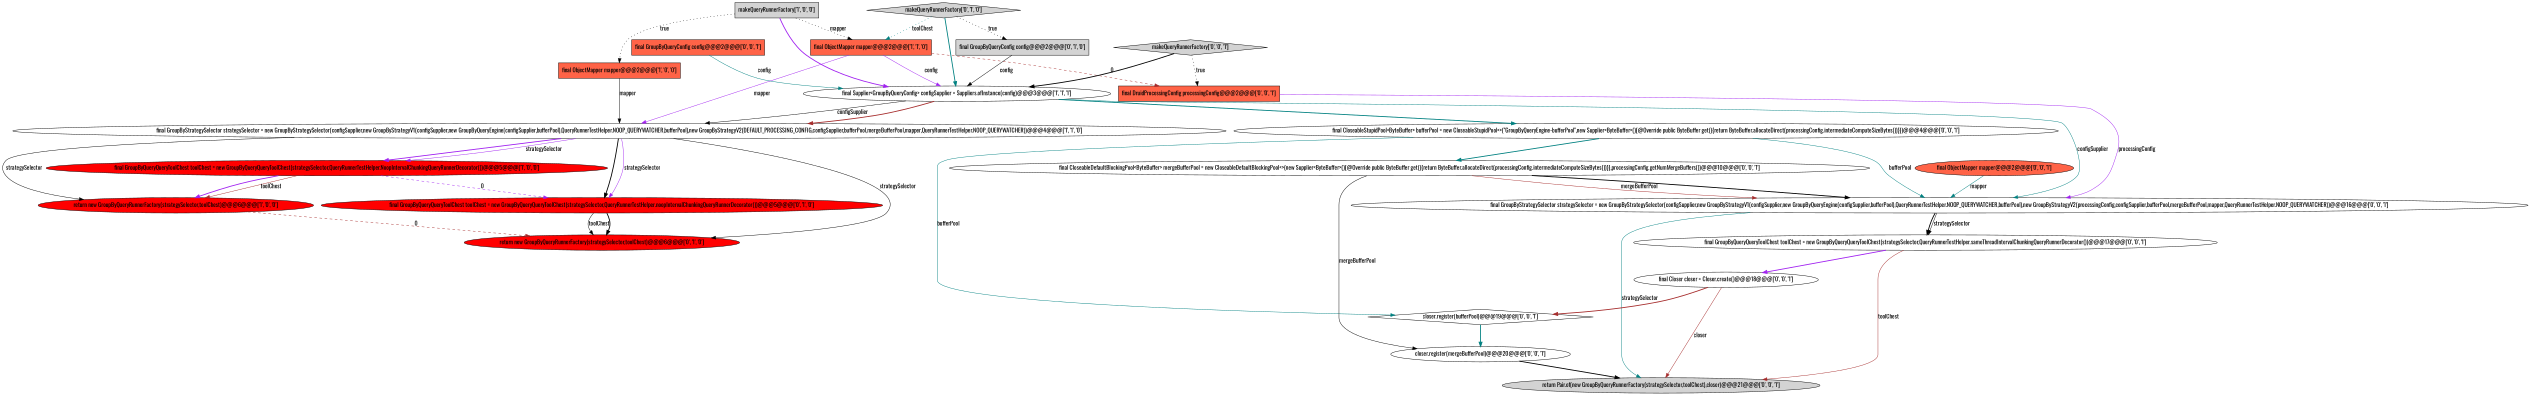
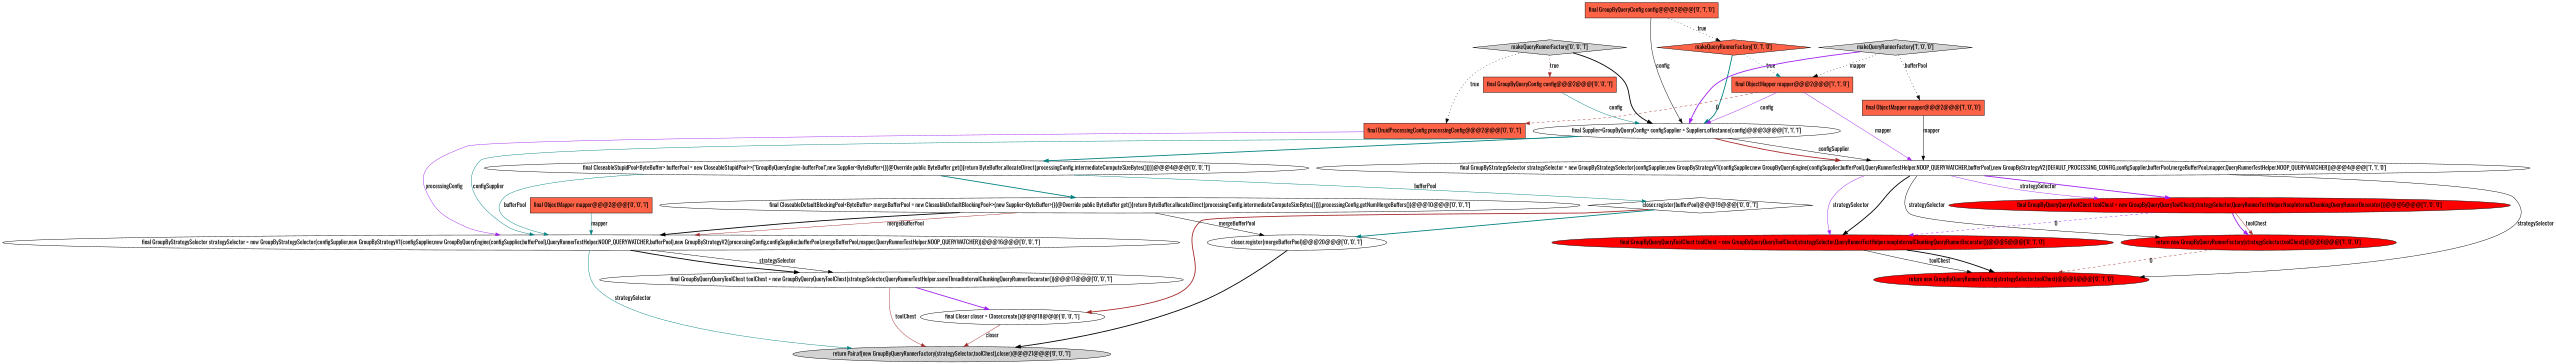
(777, 10) -> (1895, 47)
(944, 10) -> (1734, 47)
(980, 27) -> (1692, 29)
(665, 29) -> (1916, 66)
(923, 29) -> (1771, 66)
(1022, 47) -> (1652, 10)
none -> (1550, 64)
(1994, 168) -> (591, 205)
(1634, 306) -> (1339, 215)
